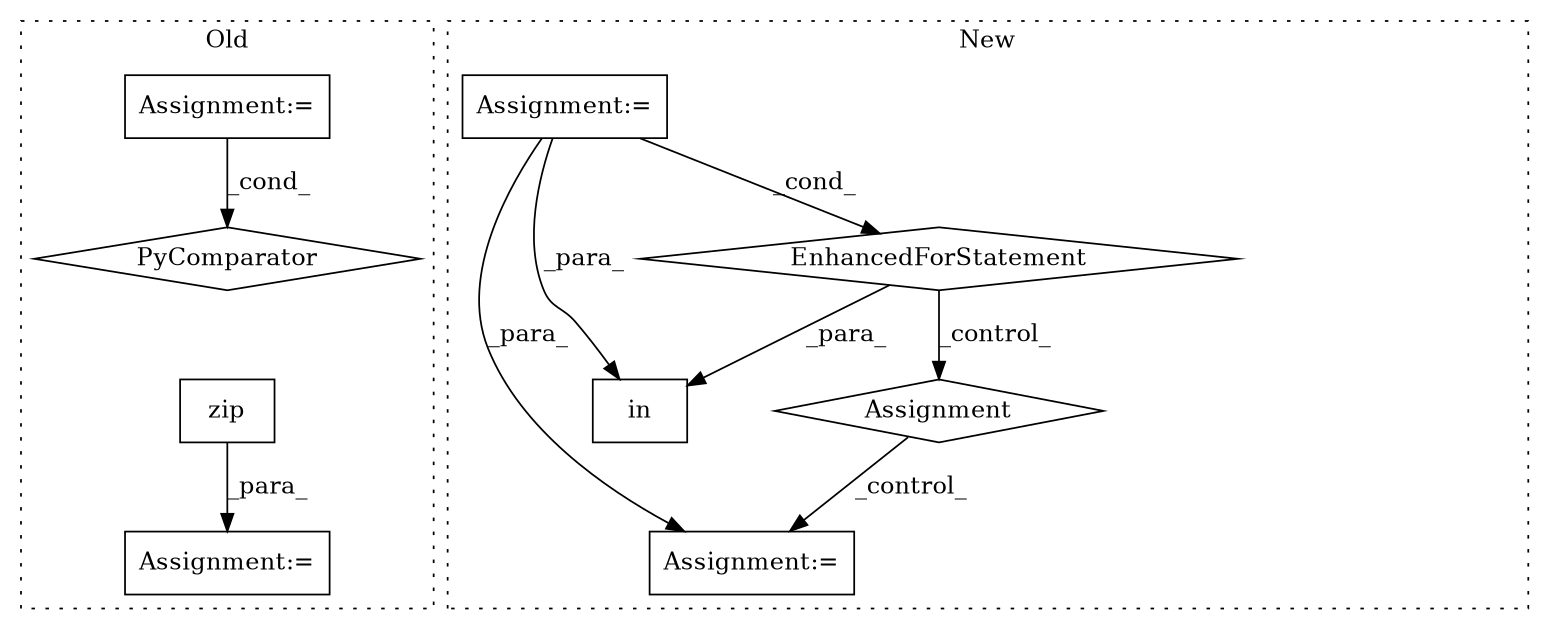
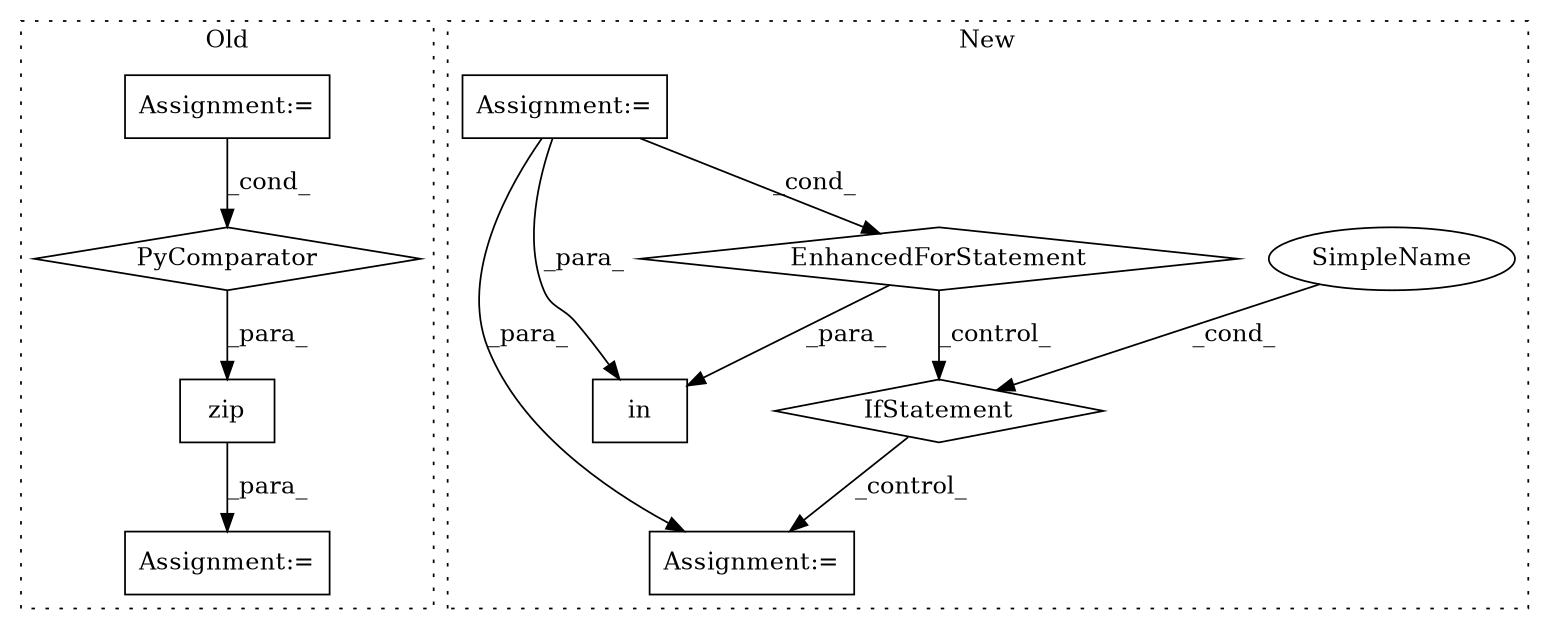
none -> (1392, 259)
none -> (227, 326)
(939, 411) -> (939, 411)
